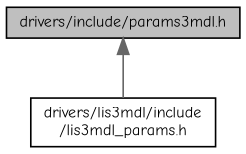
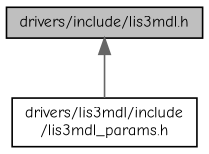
(123, 23) -> (105, 23)
